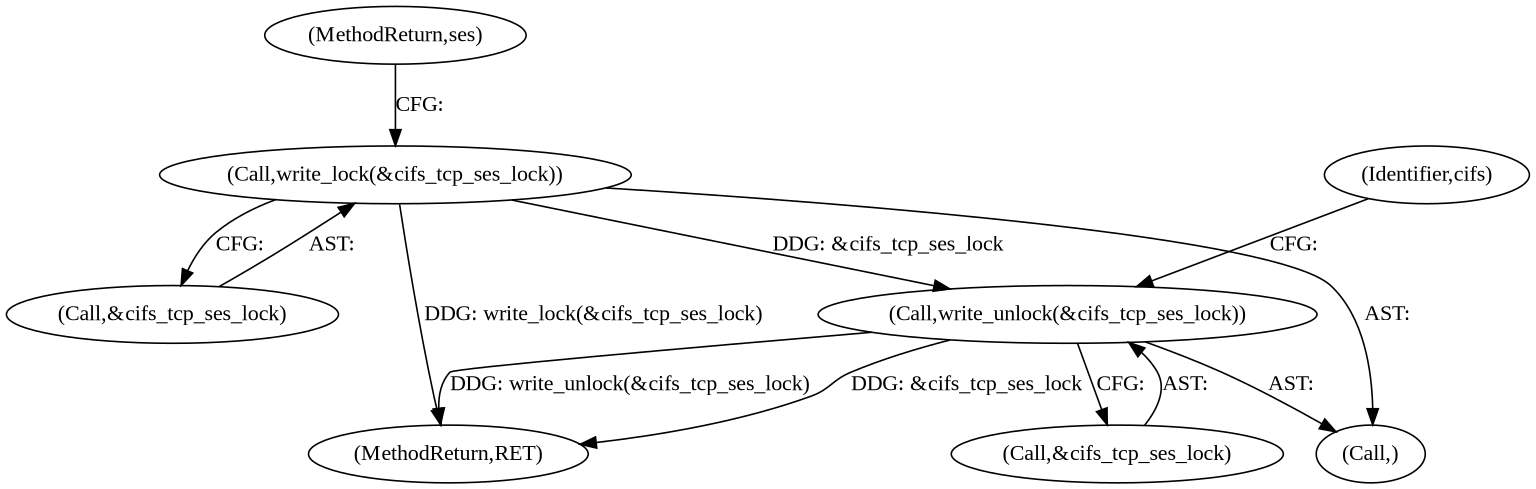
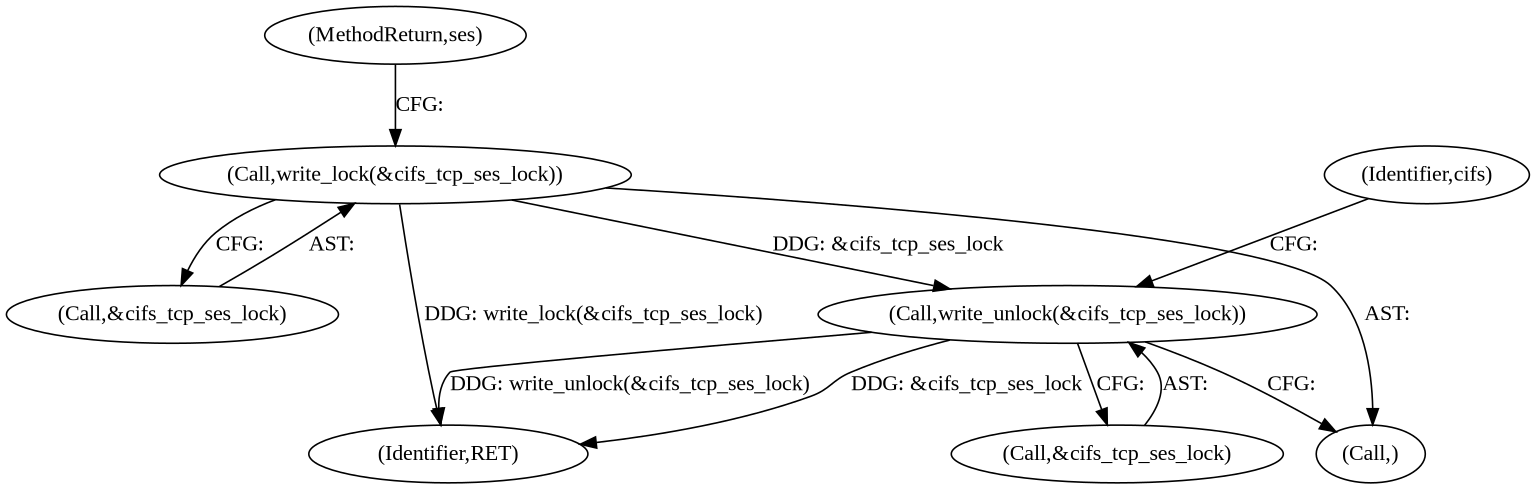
(1295, 384) -> (1295, 384)
(448, 454) -> (448, 454)
